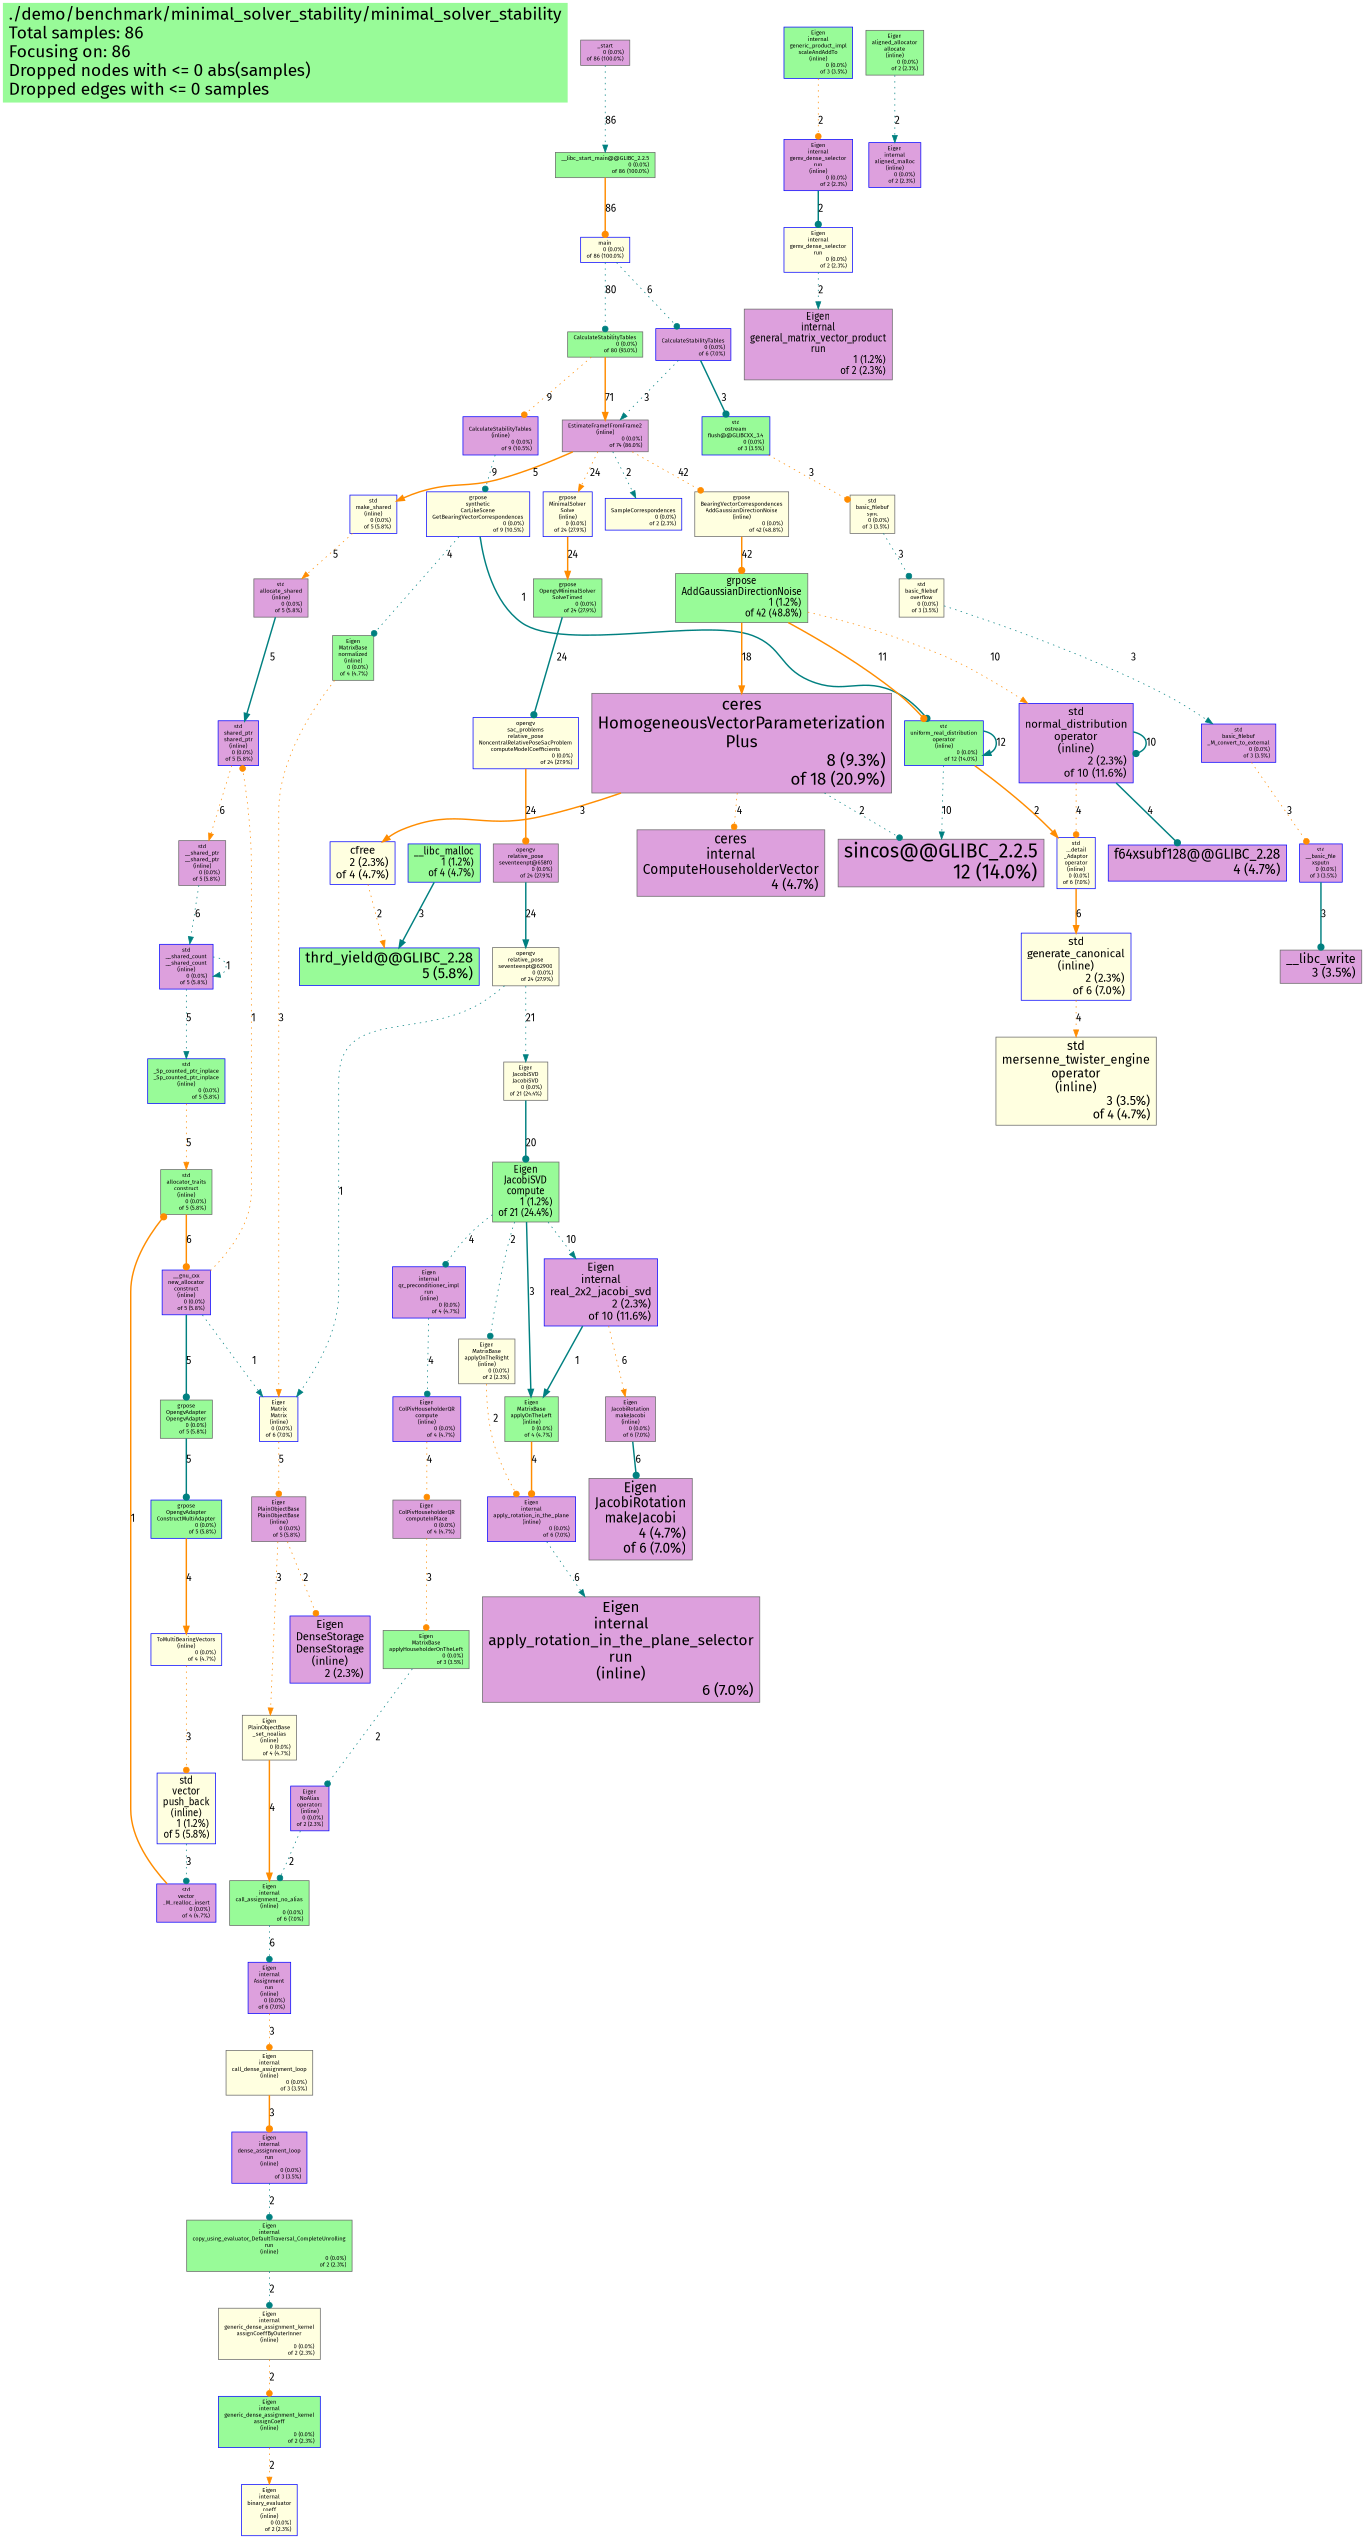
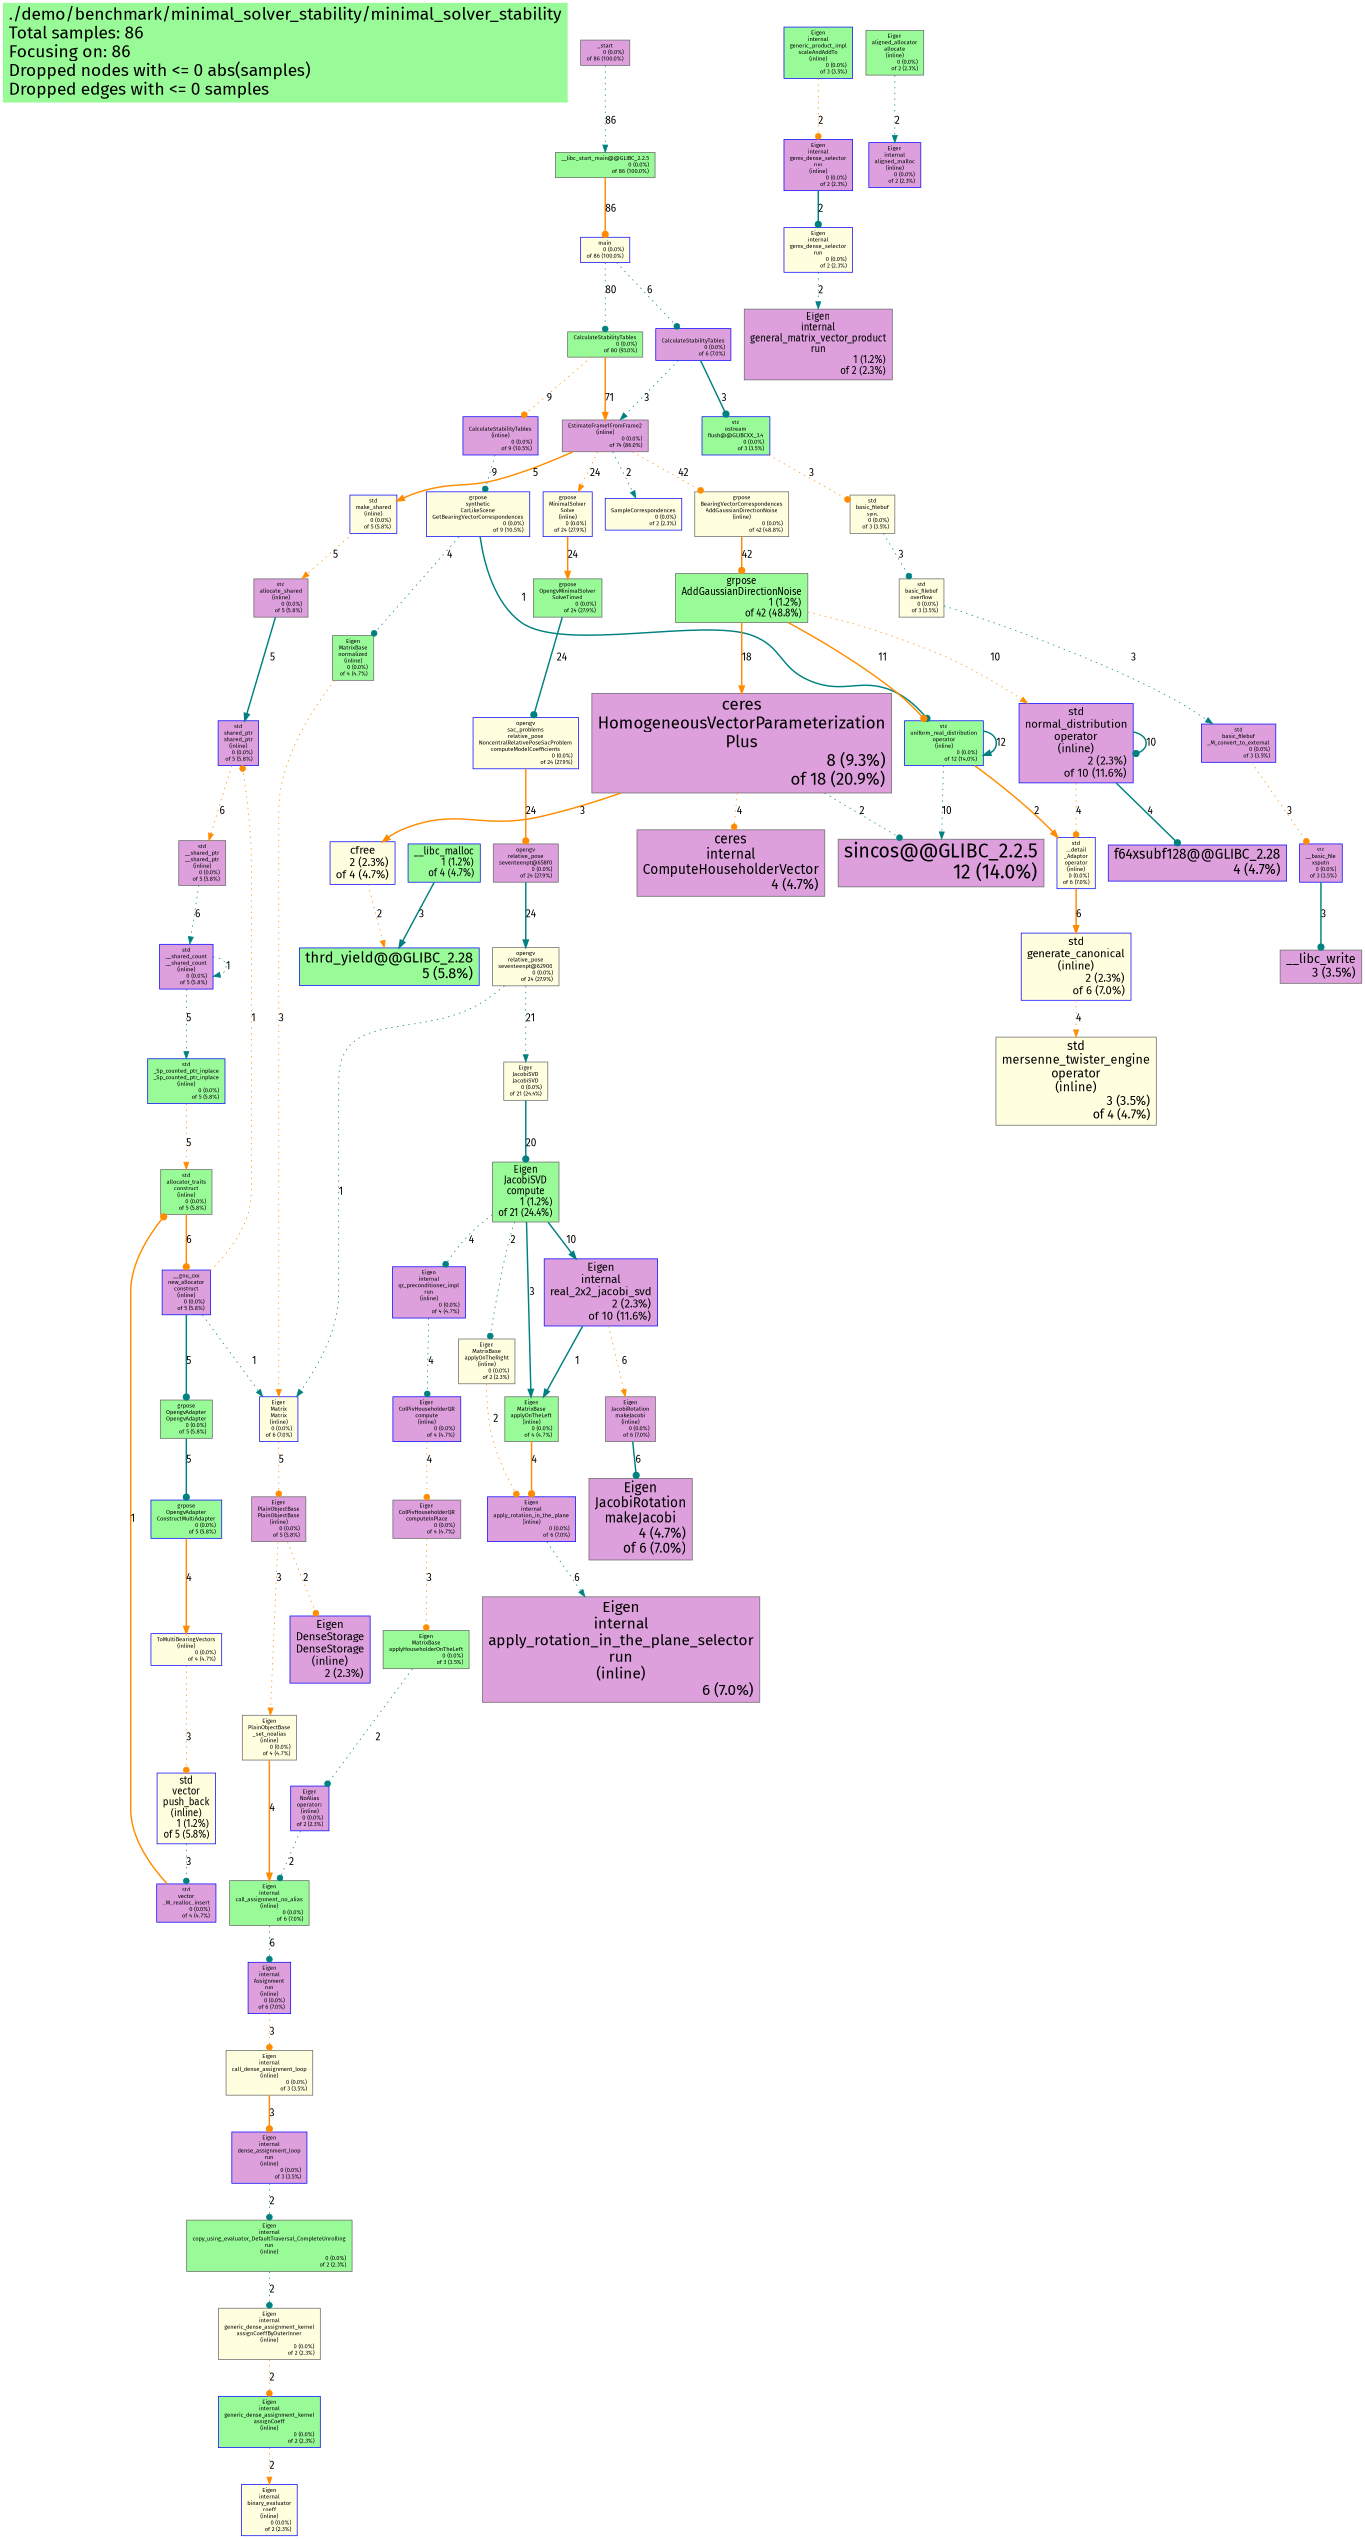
(560, 1238) -> (560, 1238)
